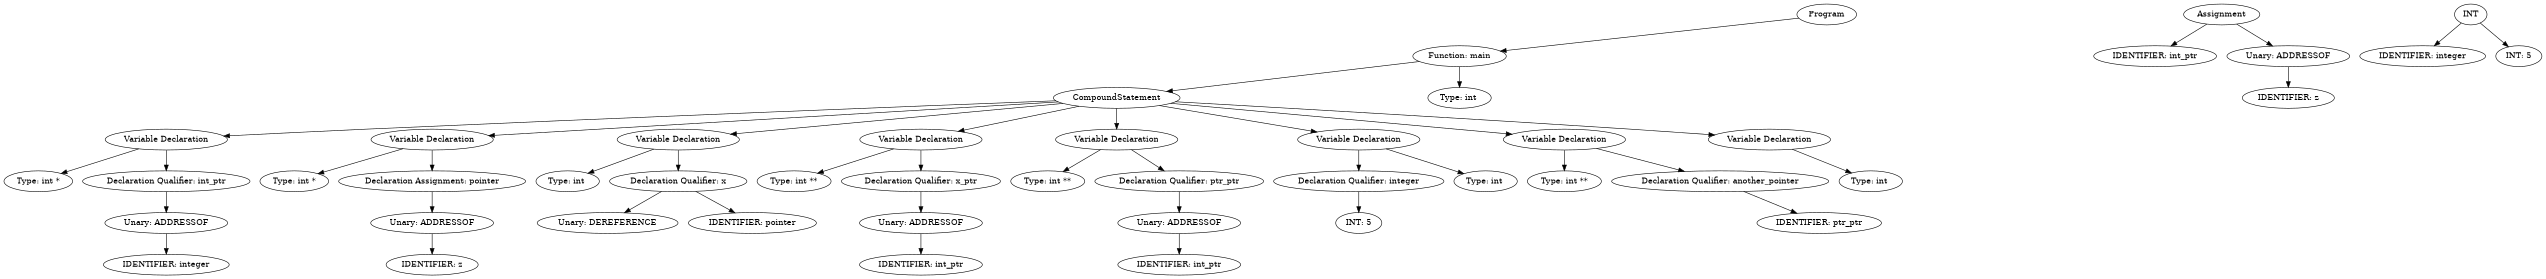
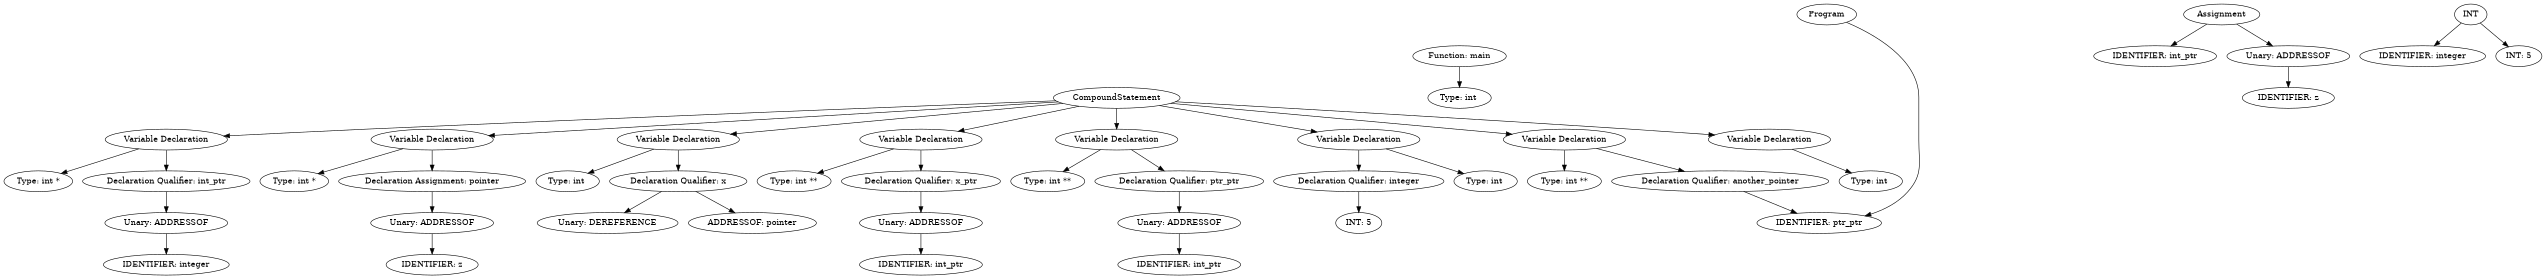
(1653, 34) -> (1919, 113)
(1296, 76) -> none
(752, 223) -> (752, 223)
